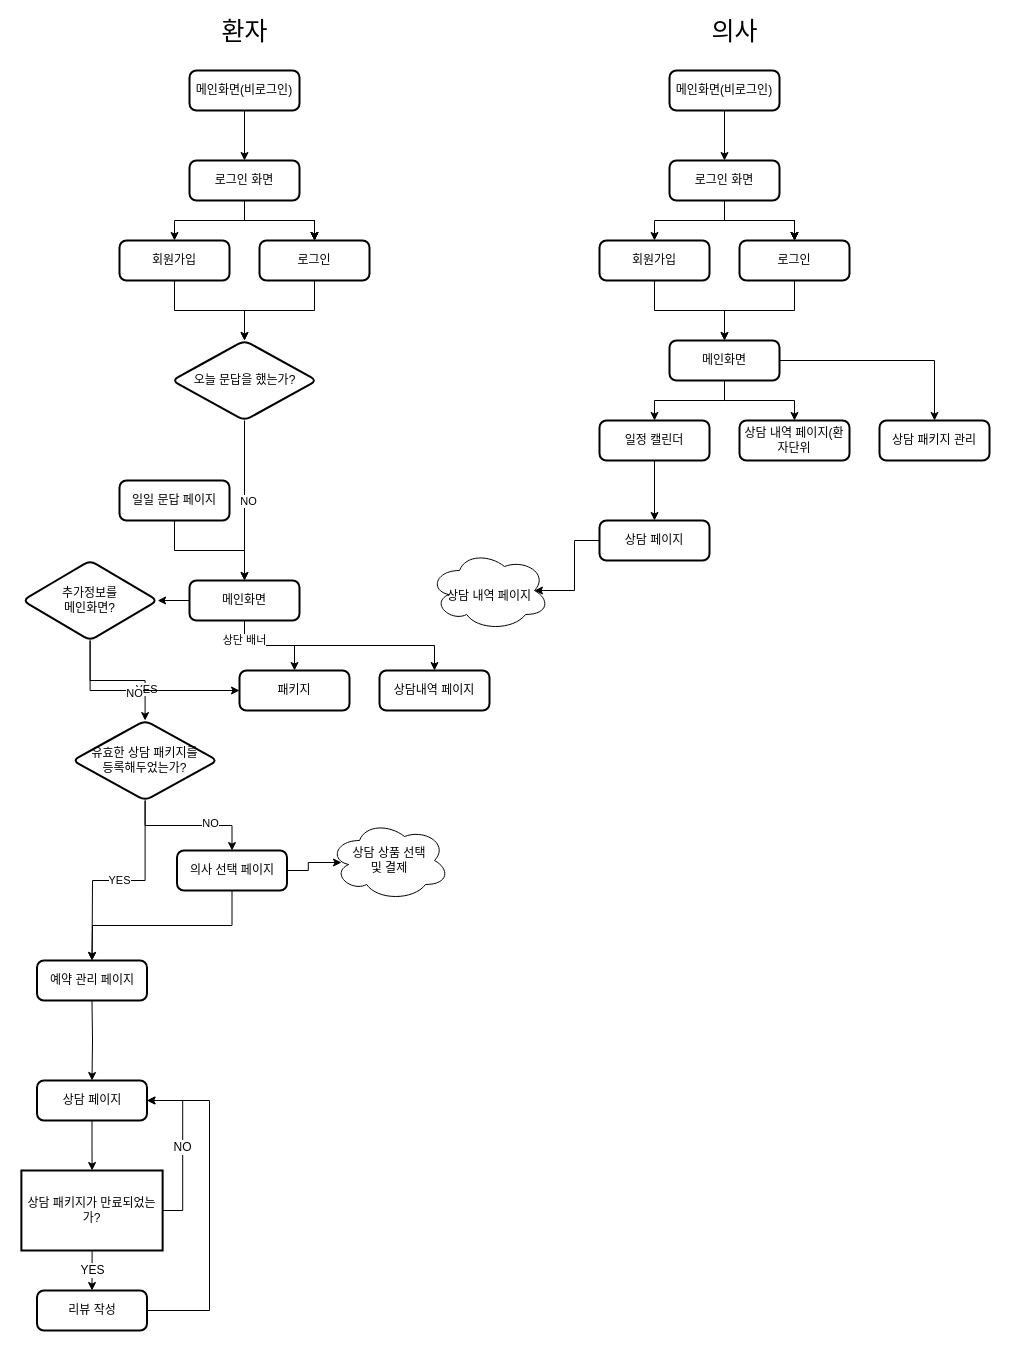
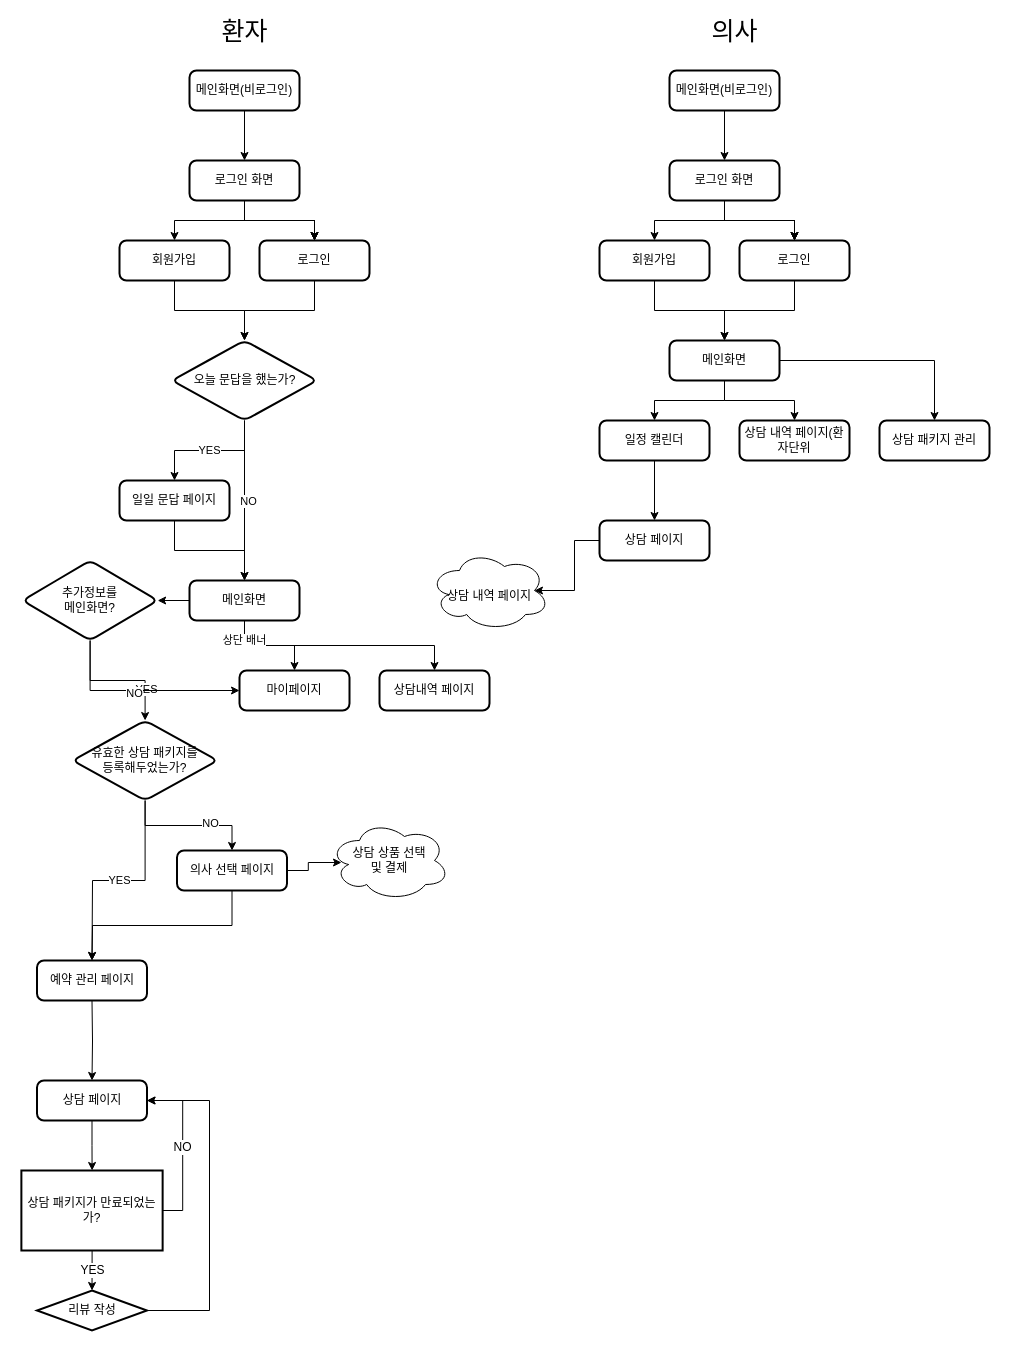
none -> (198, 451)
(295, 691) -> (295, 691)
(92, 1311) -> (92, 1311)
